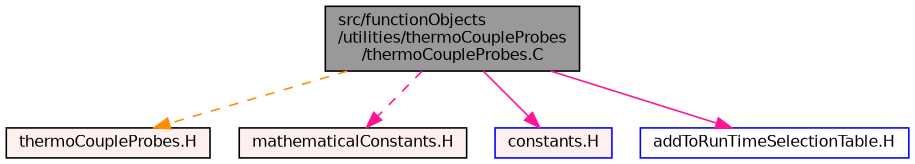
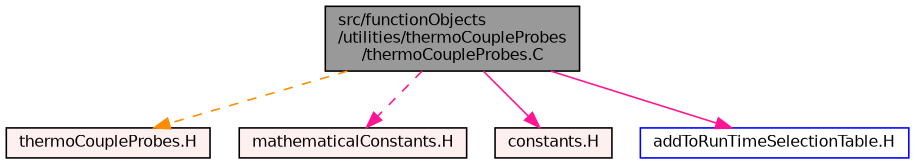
(553, 143) -> (553, 143)
